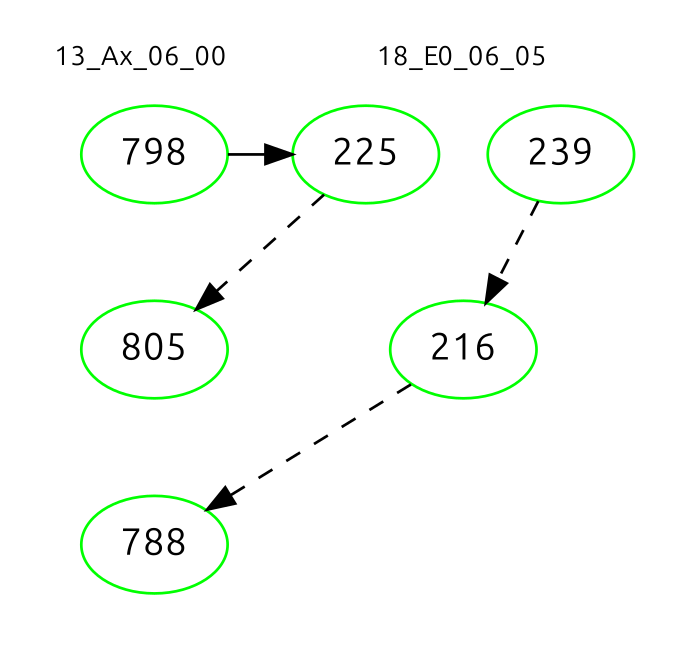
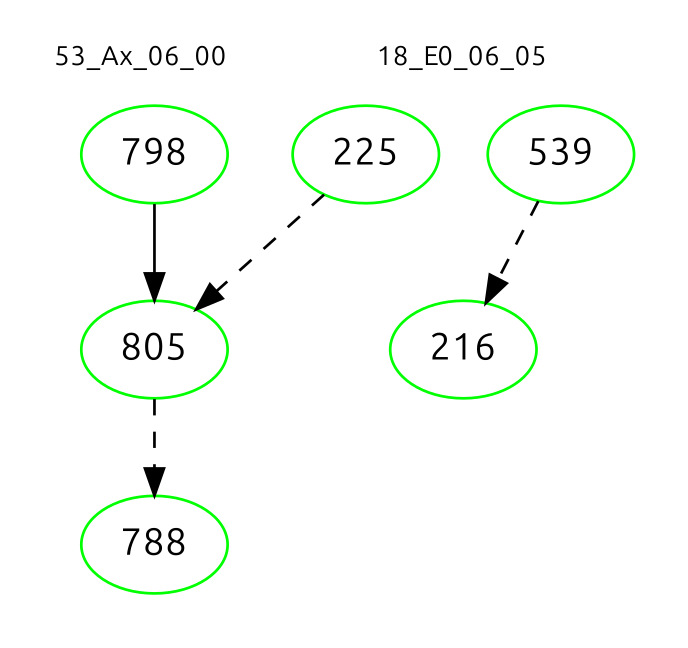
(141, 58) -> (141, 58)
(247, 154) -> (154, 239)
(561, 154) -> (561, 154)
(321, 440) -> (154, 434)
